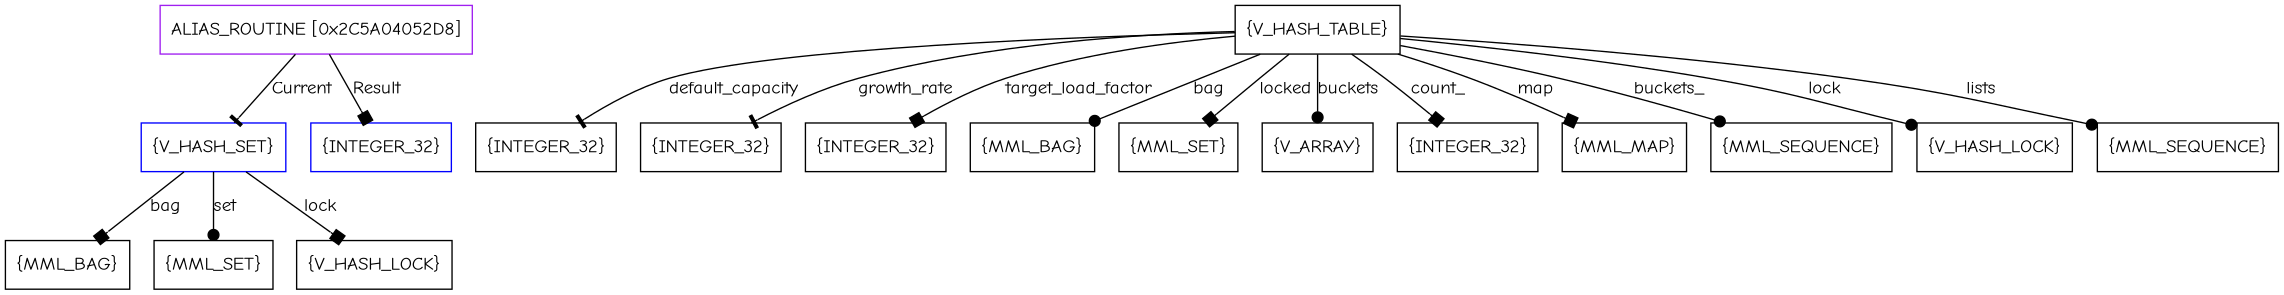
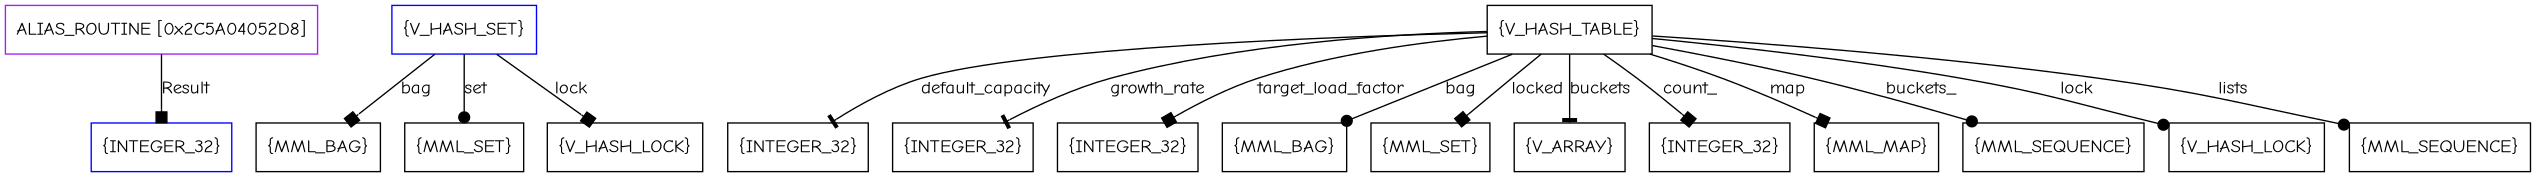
(1318, 83) -> (1570, 85)
(267, 86) -> none
